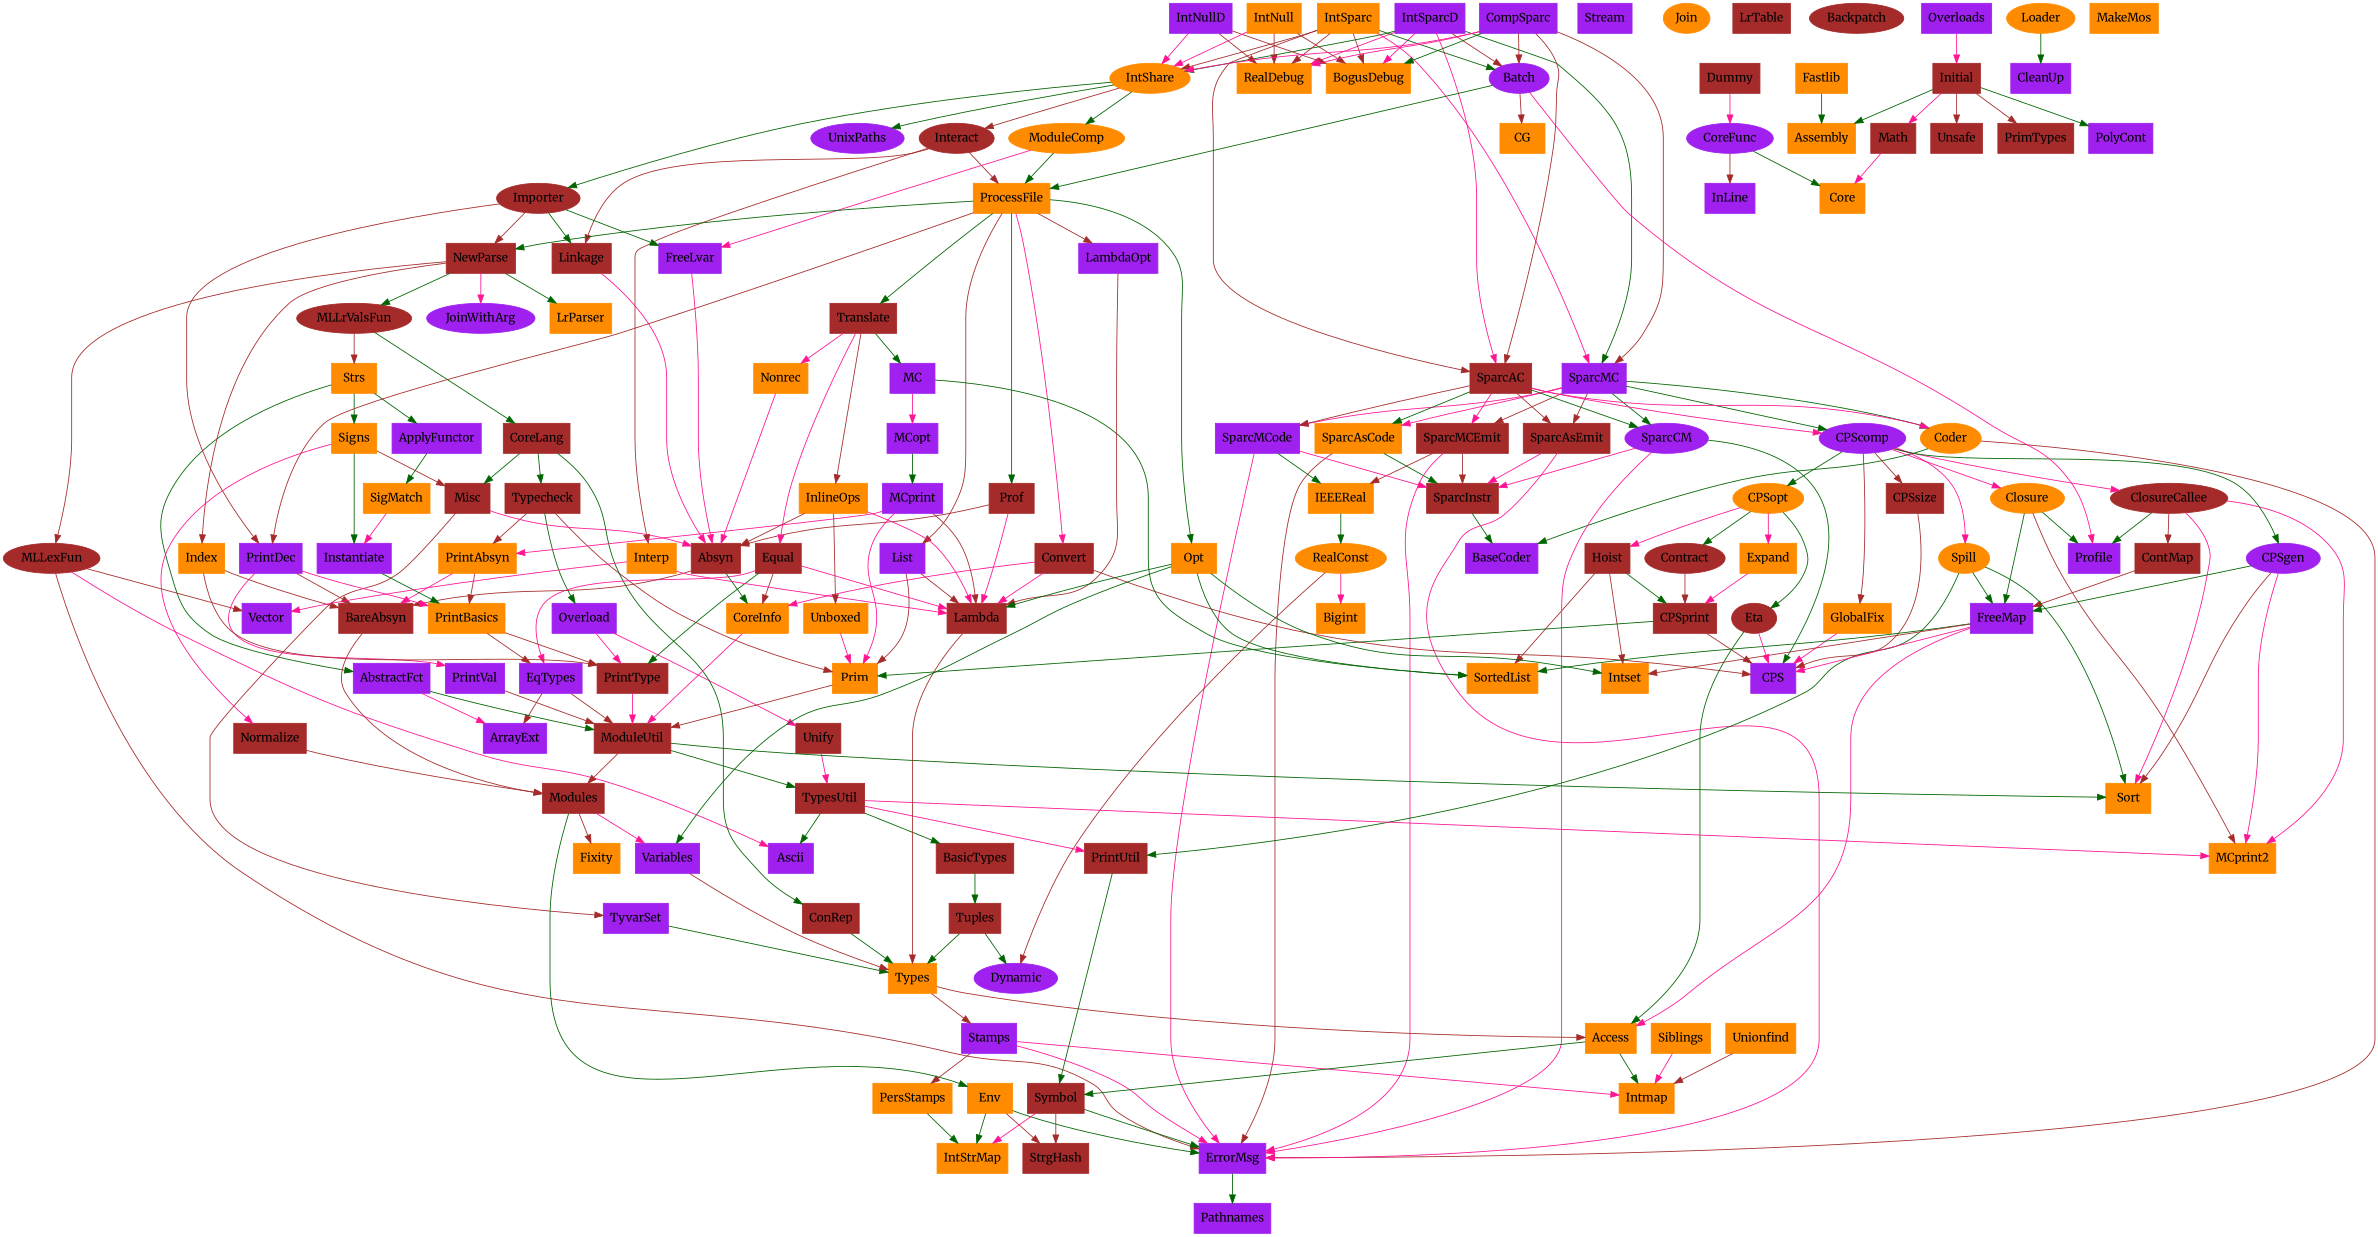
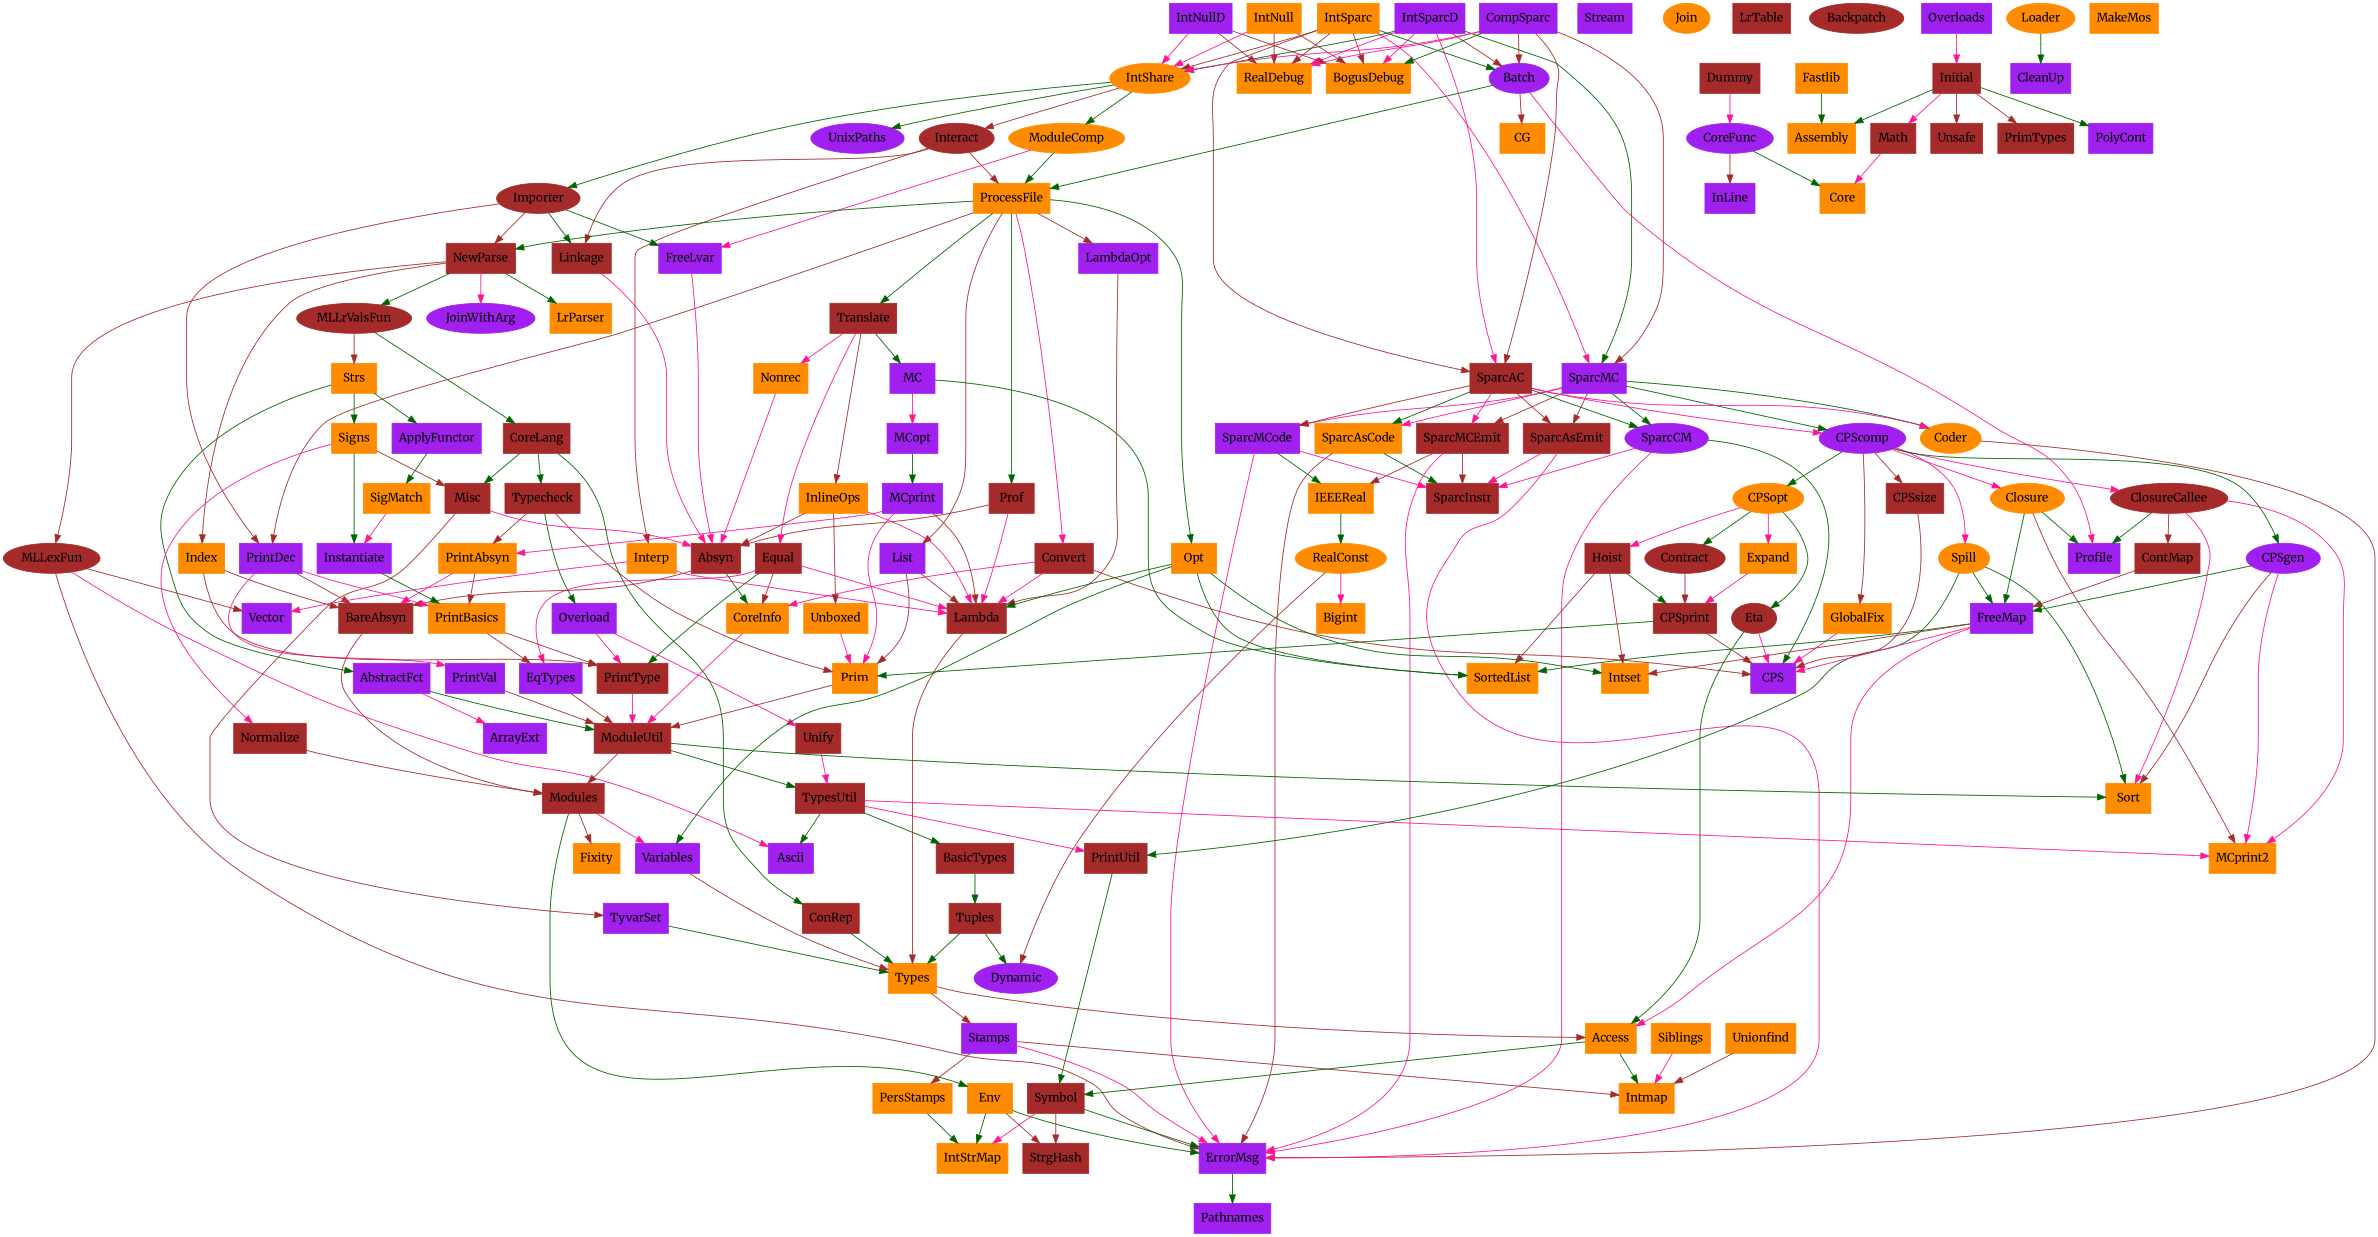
(1502, 558) -> none
(534, 707) -> none
(1299, 1067) -> (1299, 1067)
